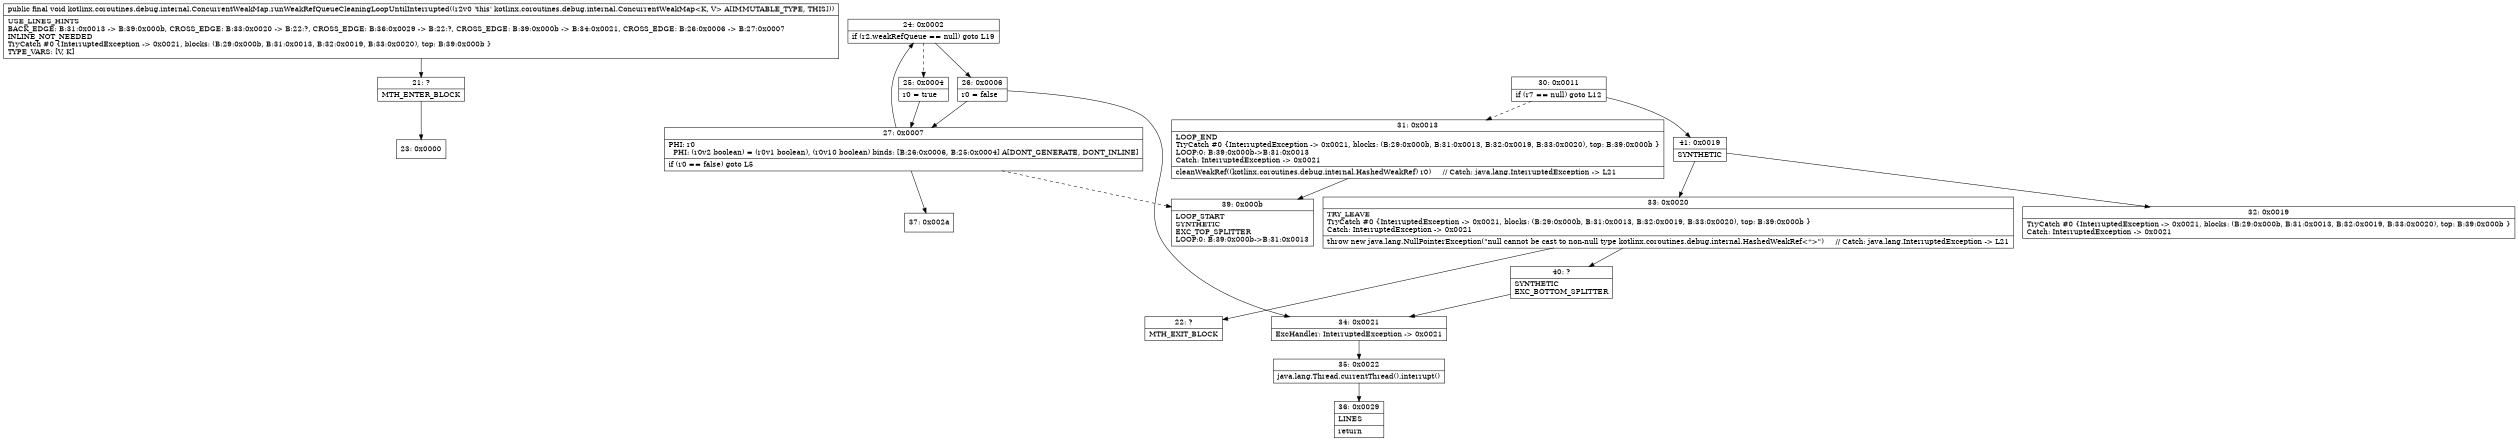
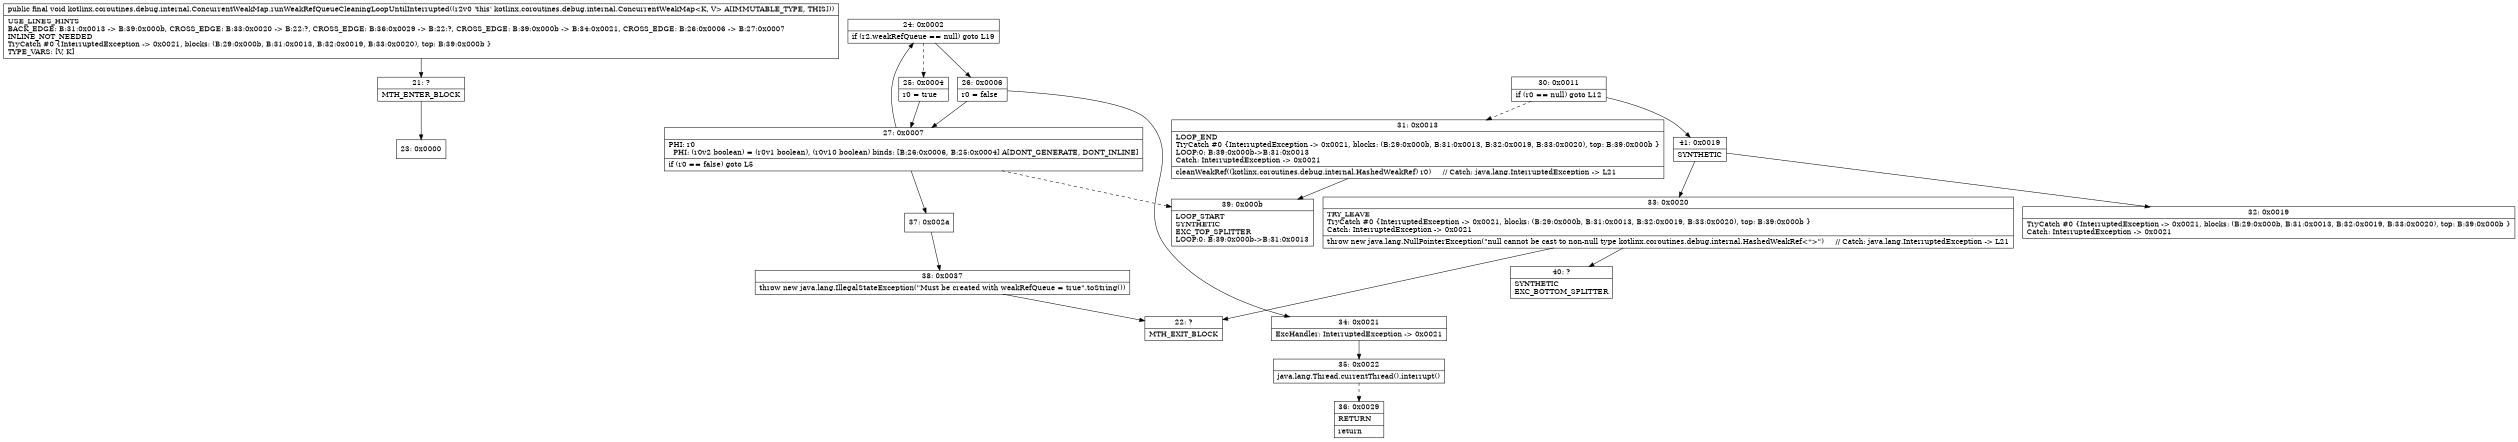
(1559, 95) -> (1559, 95)
none -> (942, 282)
(1462, 305) -> none
(1359, 390) -> (1359, 390)
(1350, 419) -> (1355, 419)
